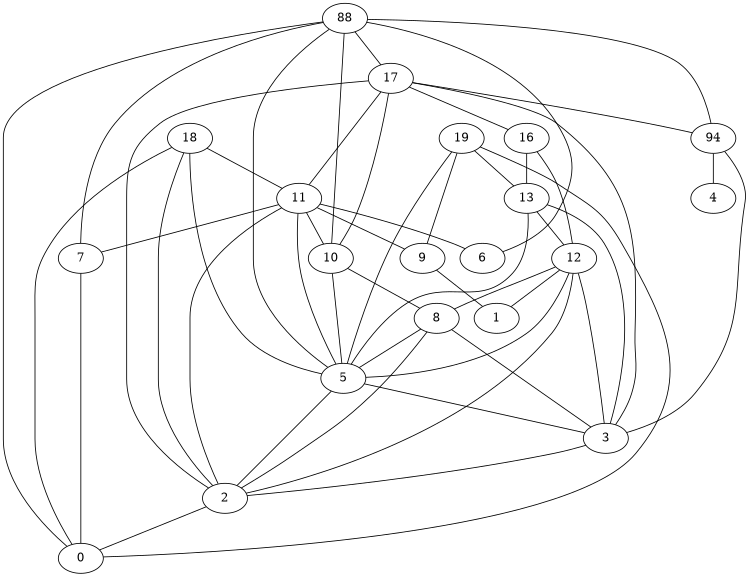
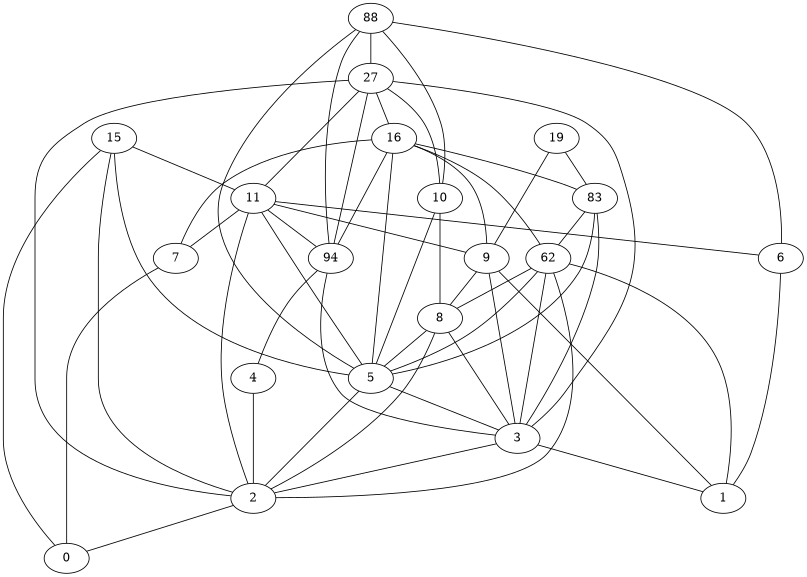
(391, 78) -> (371, 78)
(155, 87) -> (259, 164)
(190, 138) -> (114, 138)
(3, 176) -> none
none -> (468, 181)
none -> (362, 198)
(527, 198) -> (595, 198)
(315, 228) -> (292, 228)
(388, 252) -> (383, 258)
(574, 258) -> (548, 258)
none -> (463, 288)
none -> (502, 348)
none -> (769, 382)
none -> (253, 438)
none -> (620, 468)
(573, 491) -> none
